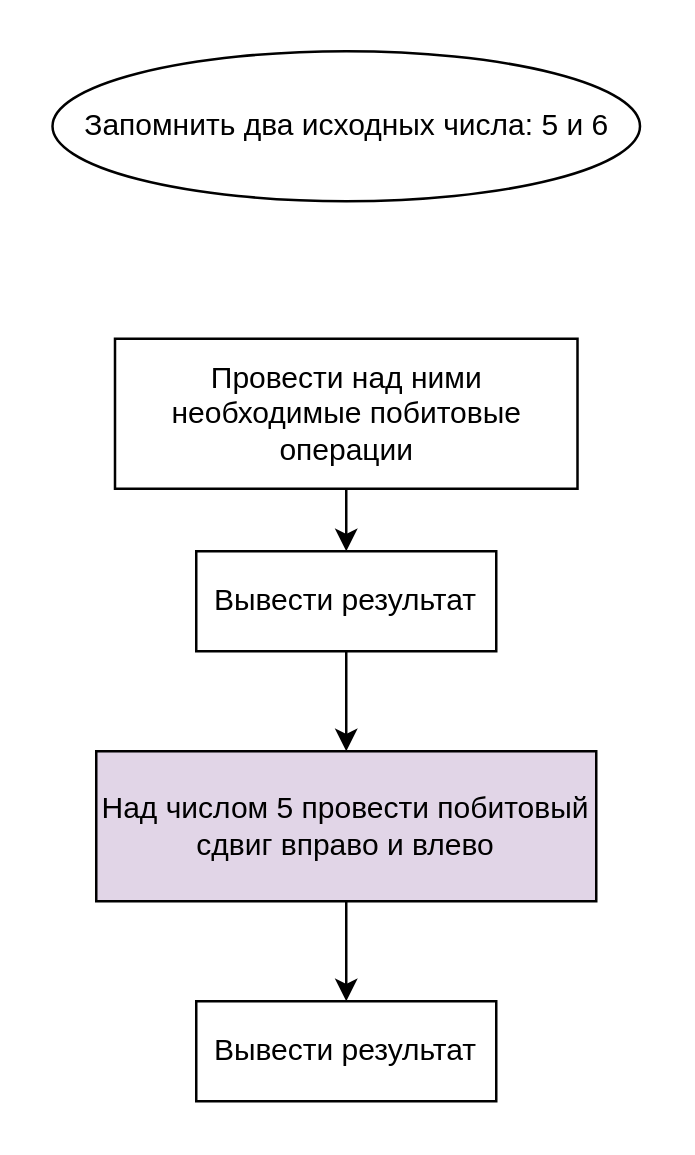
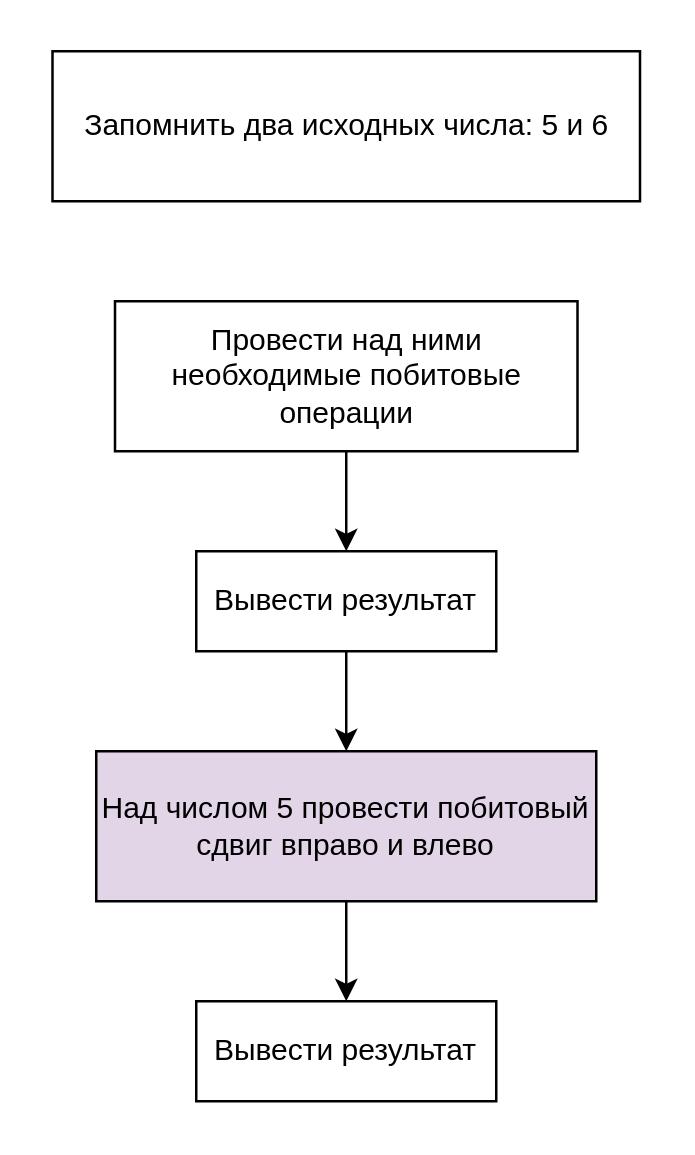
(346, 126) -> (346, 126)
(346, 414) -> (346, 376)
